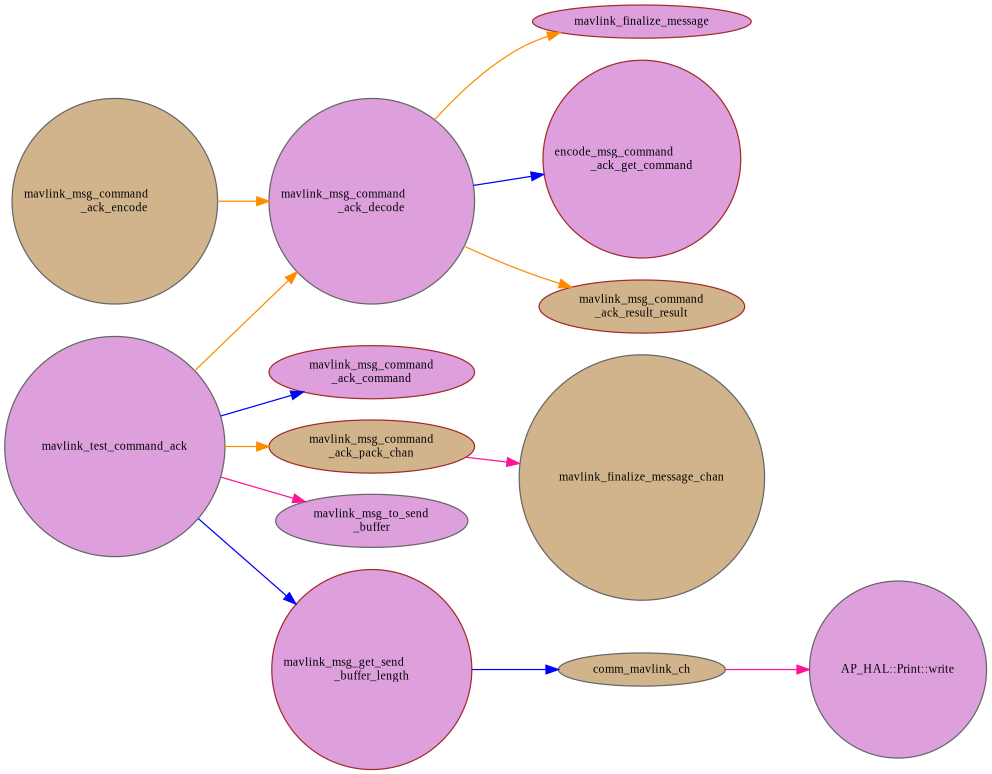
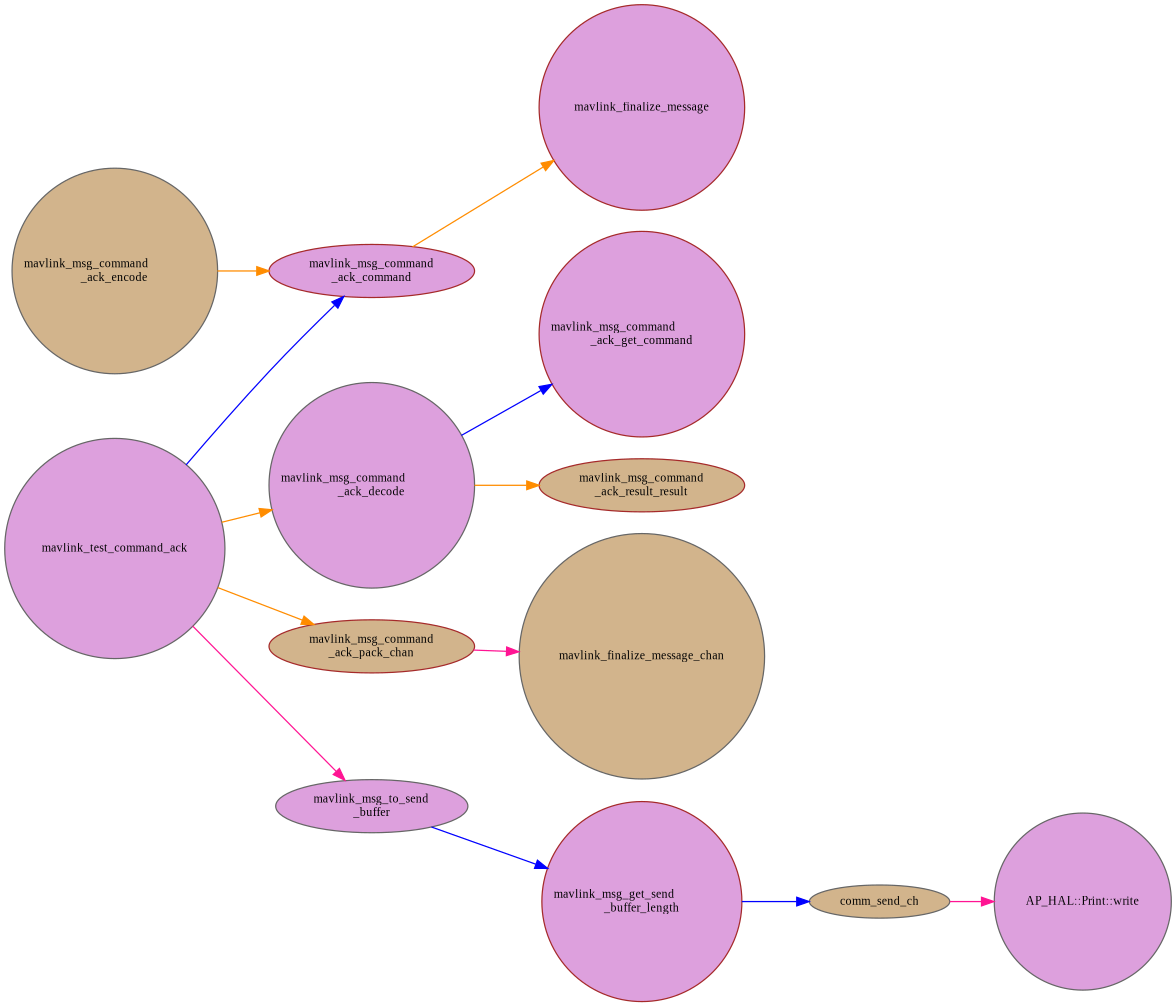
(642, 22) -> (642, 107)
(486, 71) -> (478, 207)
(642, 159) -> (642, 334)
(237, 201) -> (237, 271)
(242, 557) -> (484, 846)
(642, 670) -> (880, 902)
